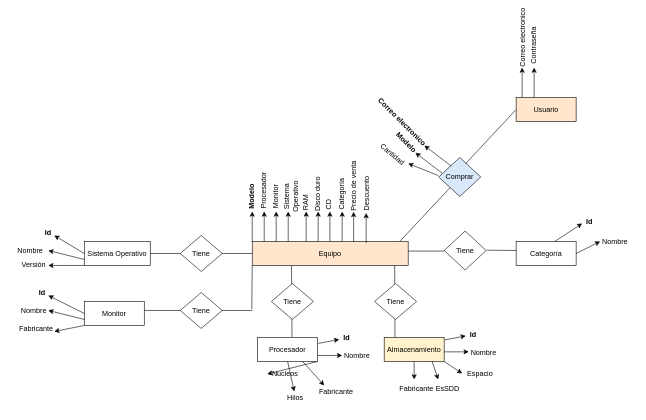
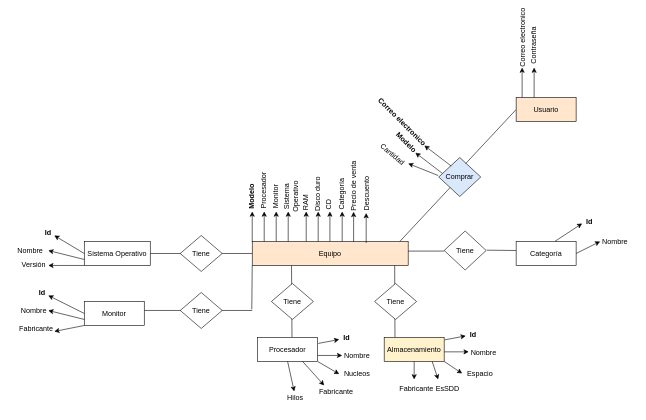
(285, 374) -> (357, 374)
